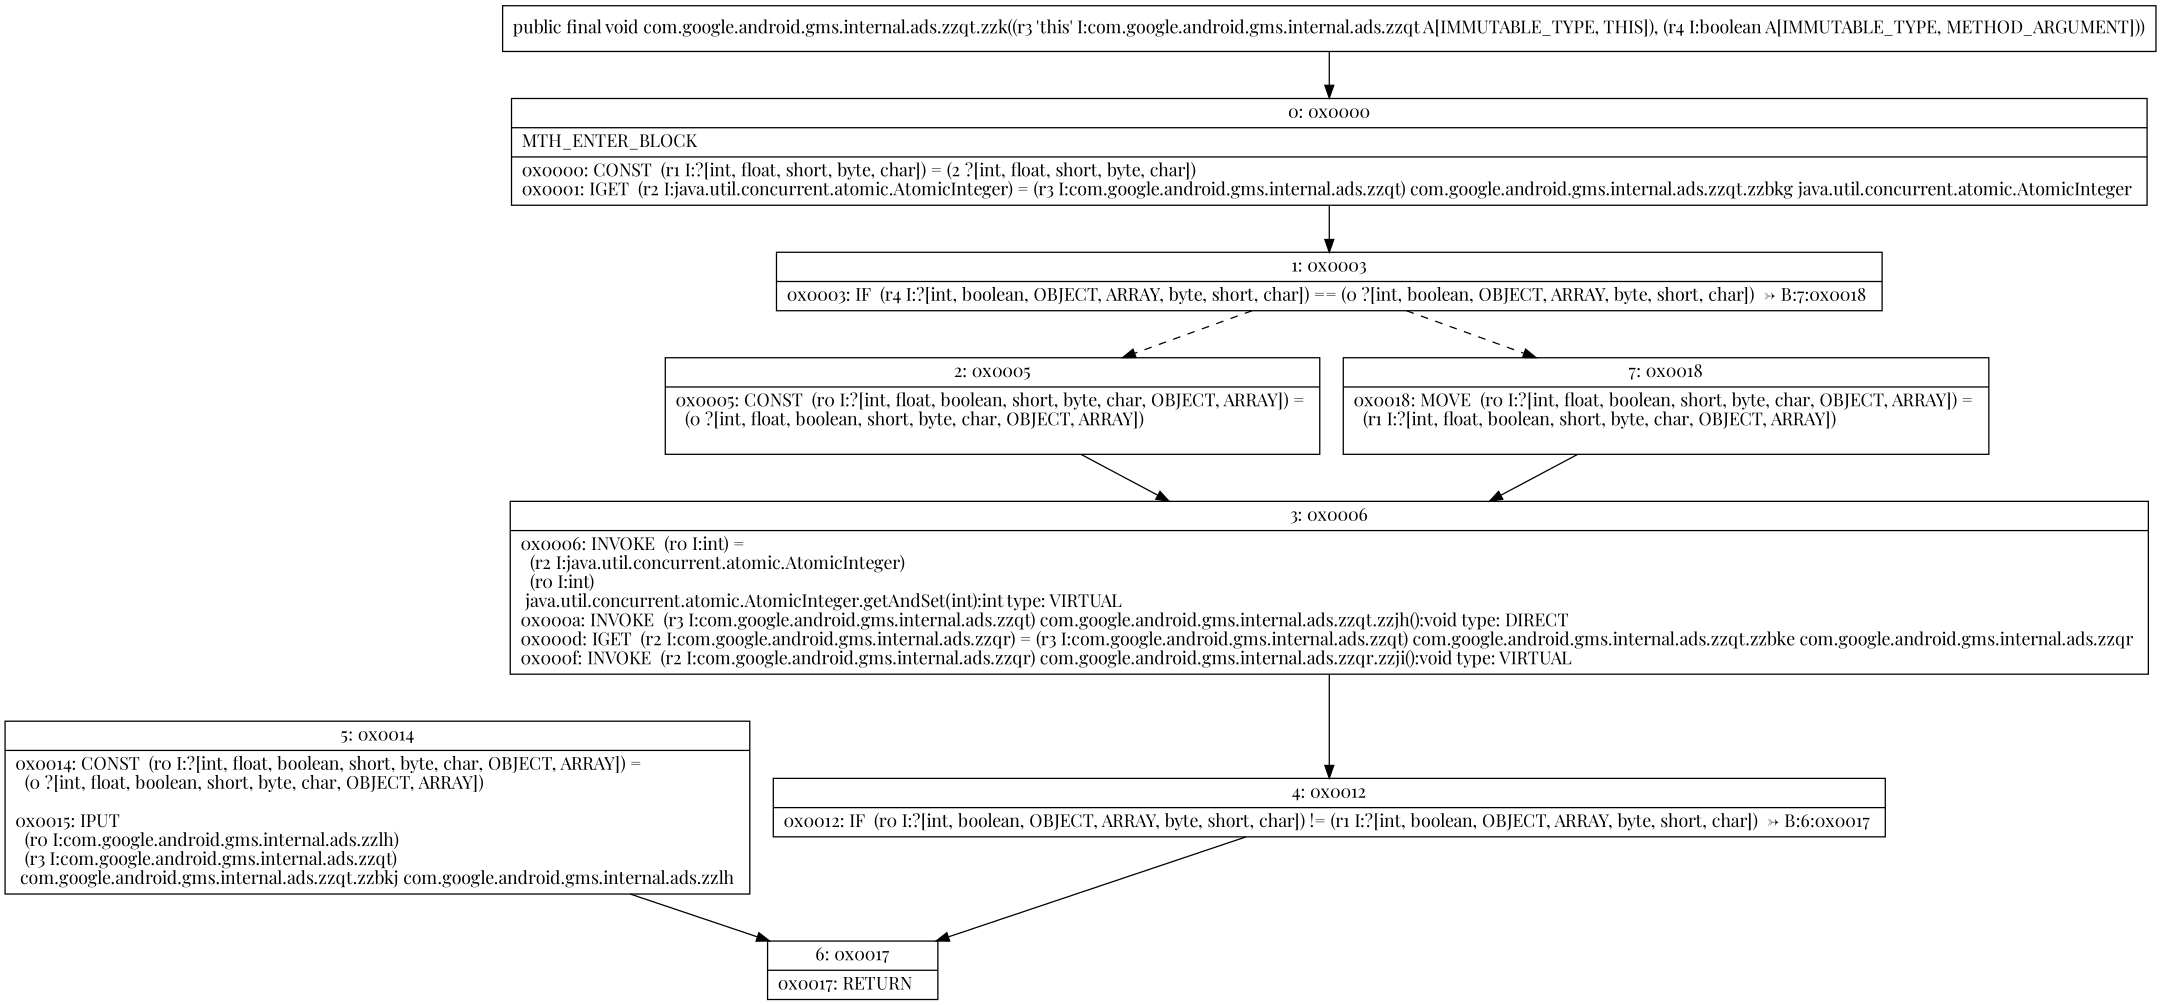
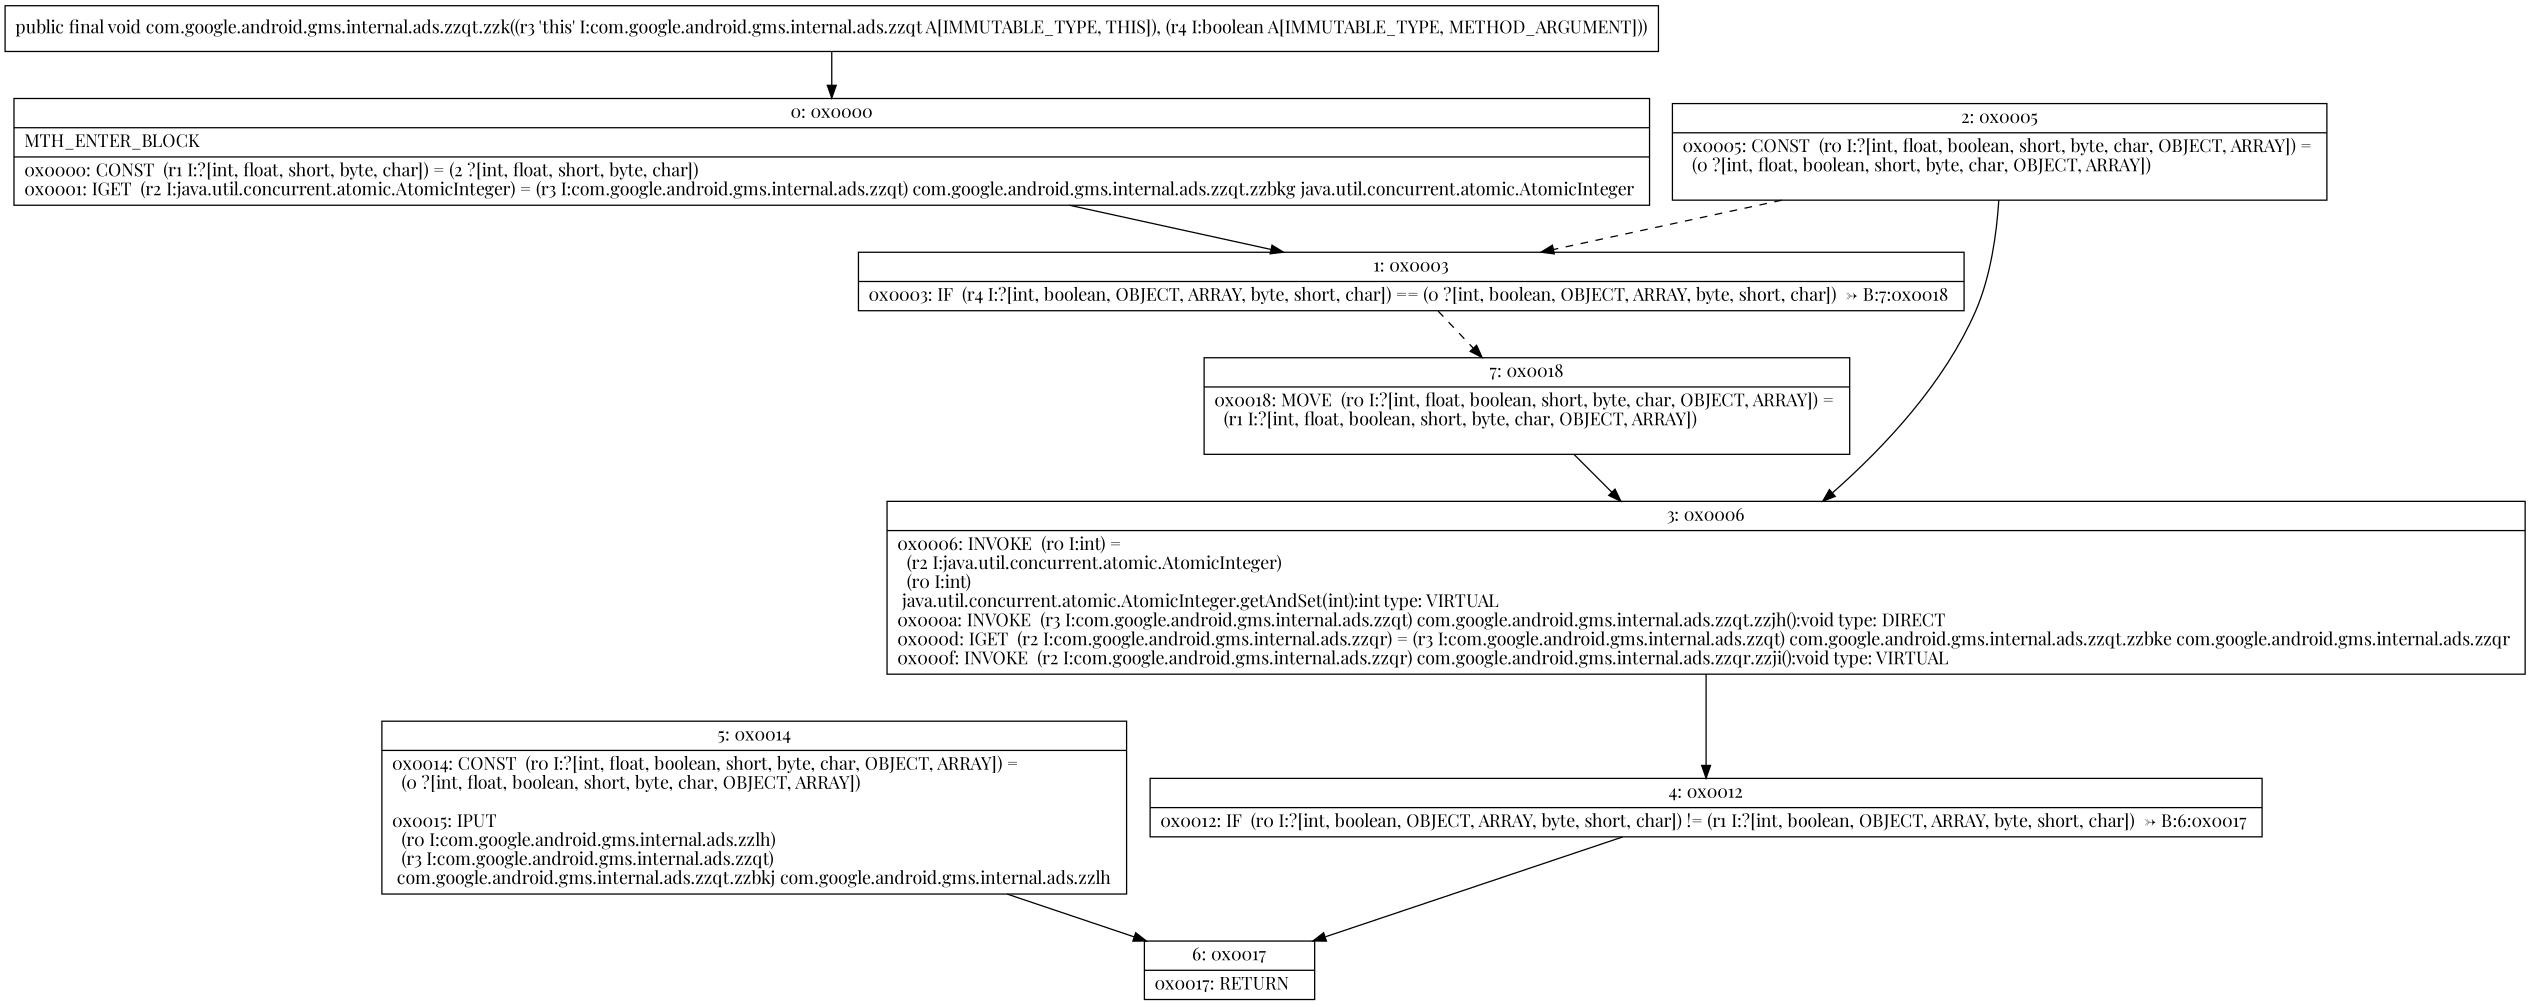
(1193, 332) -> (1668, 225)
